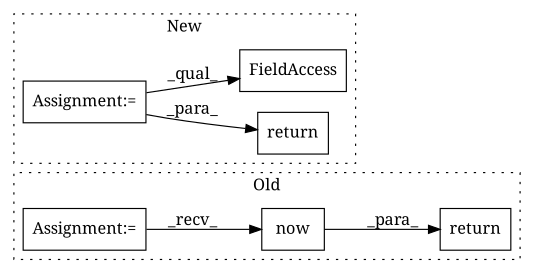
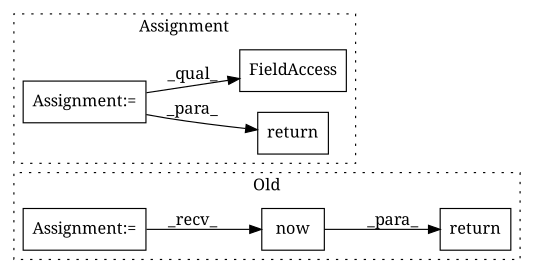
(185, 27) -> (185, 27)
